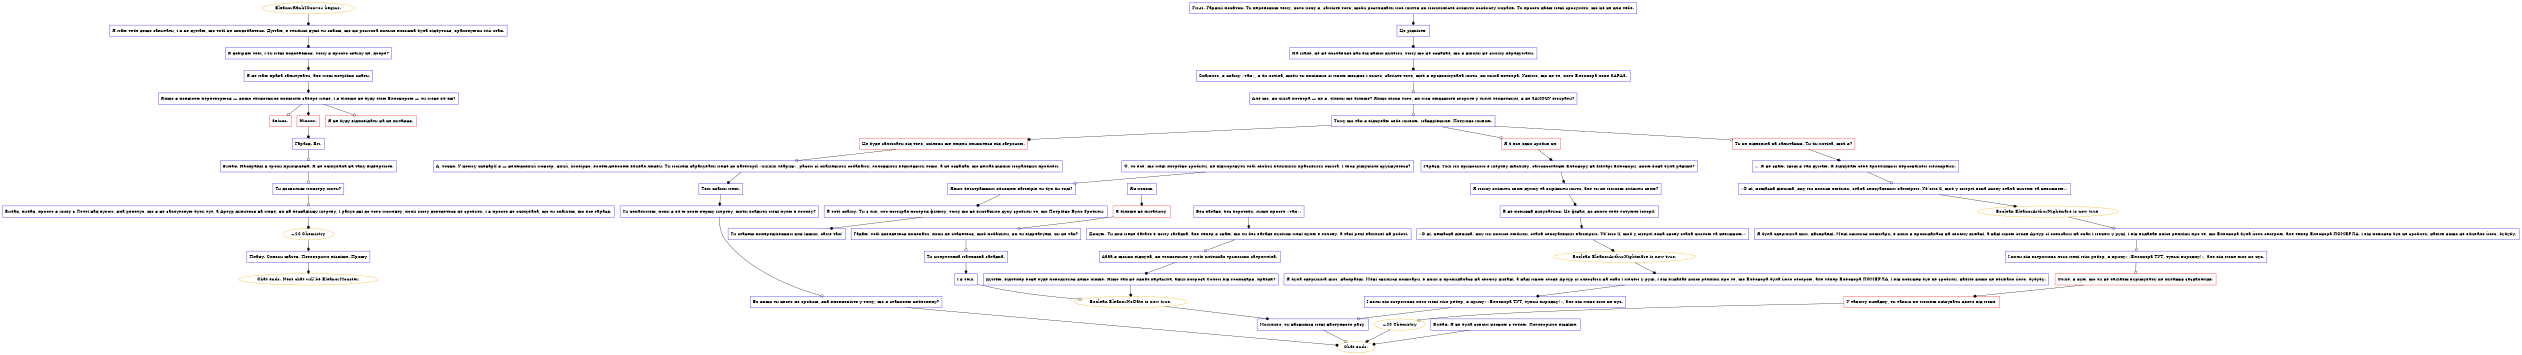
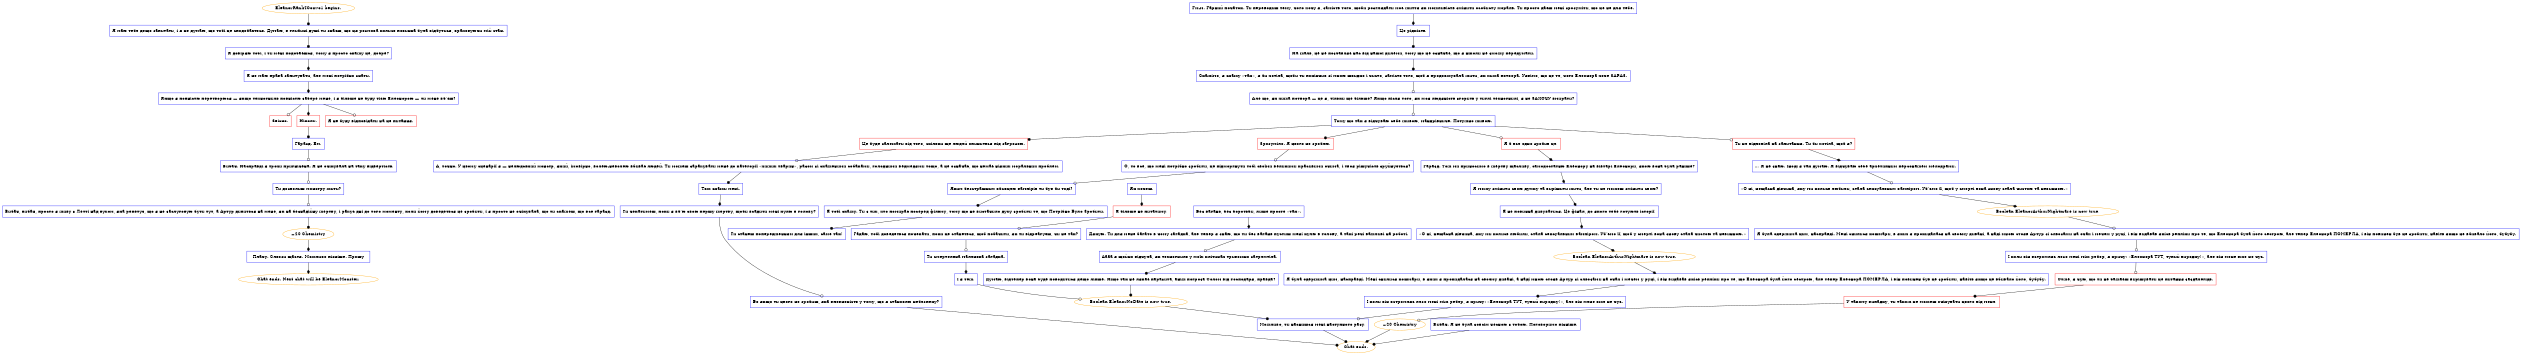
none -> (1296, 144)
(308, 257) -> (308, 257)
(1334, 336) -> (1334, 336)
